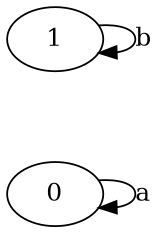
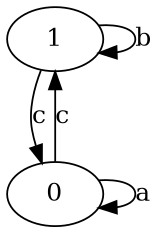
none -> (31, 108)
none -> (55, 126)
